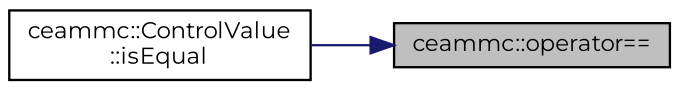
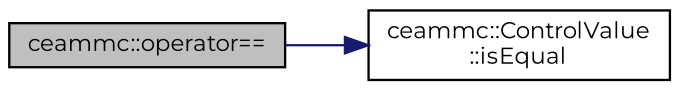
(340, 45) -> (315, 45)
